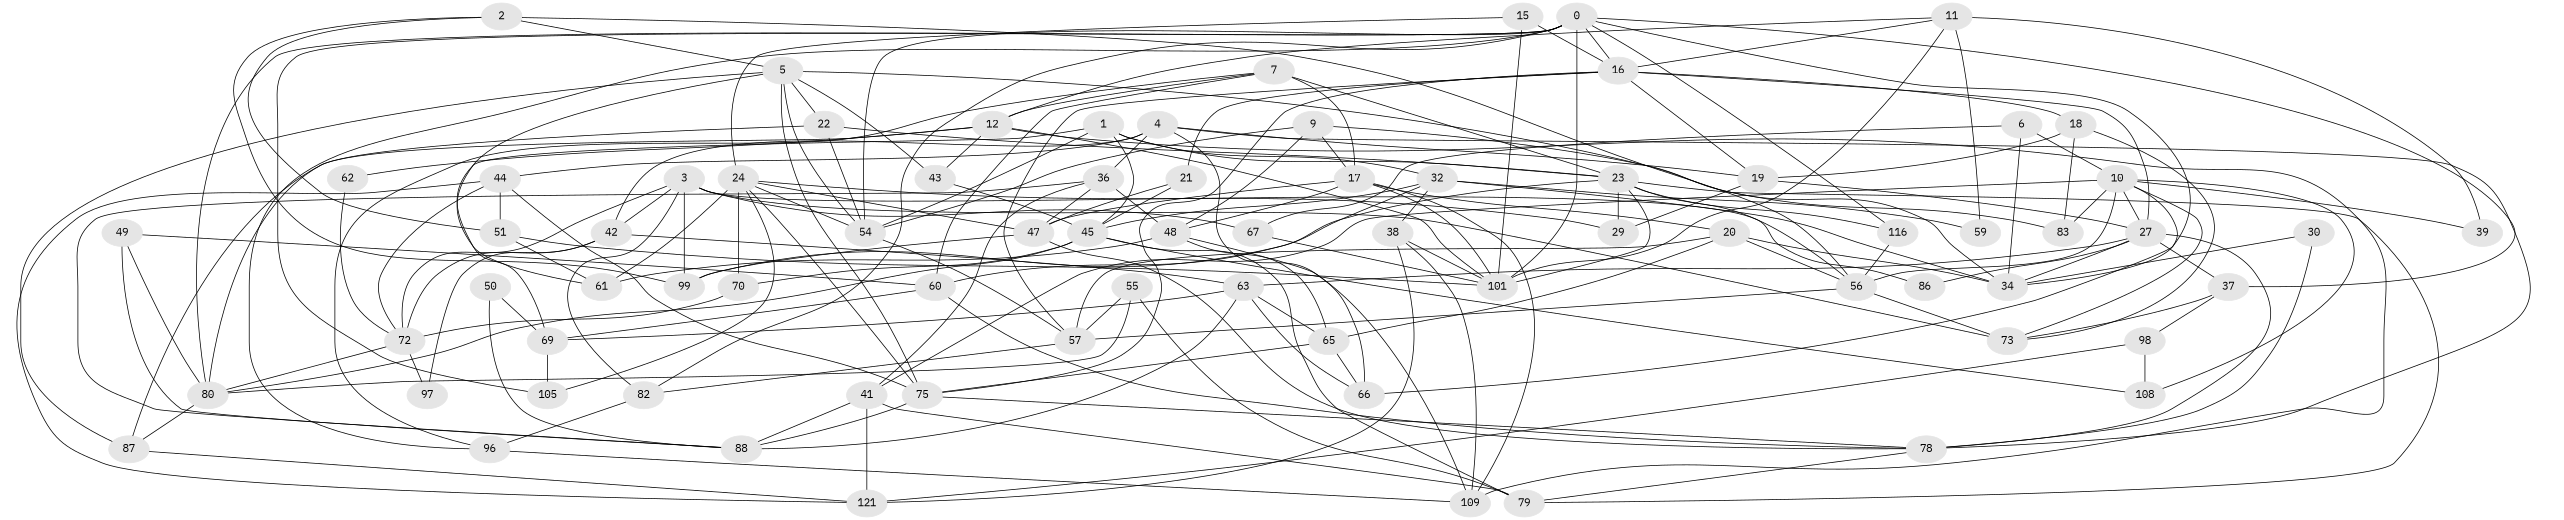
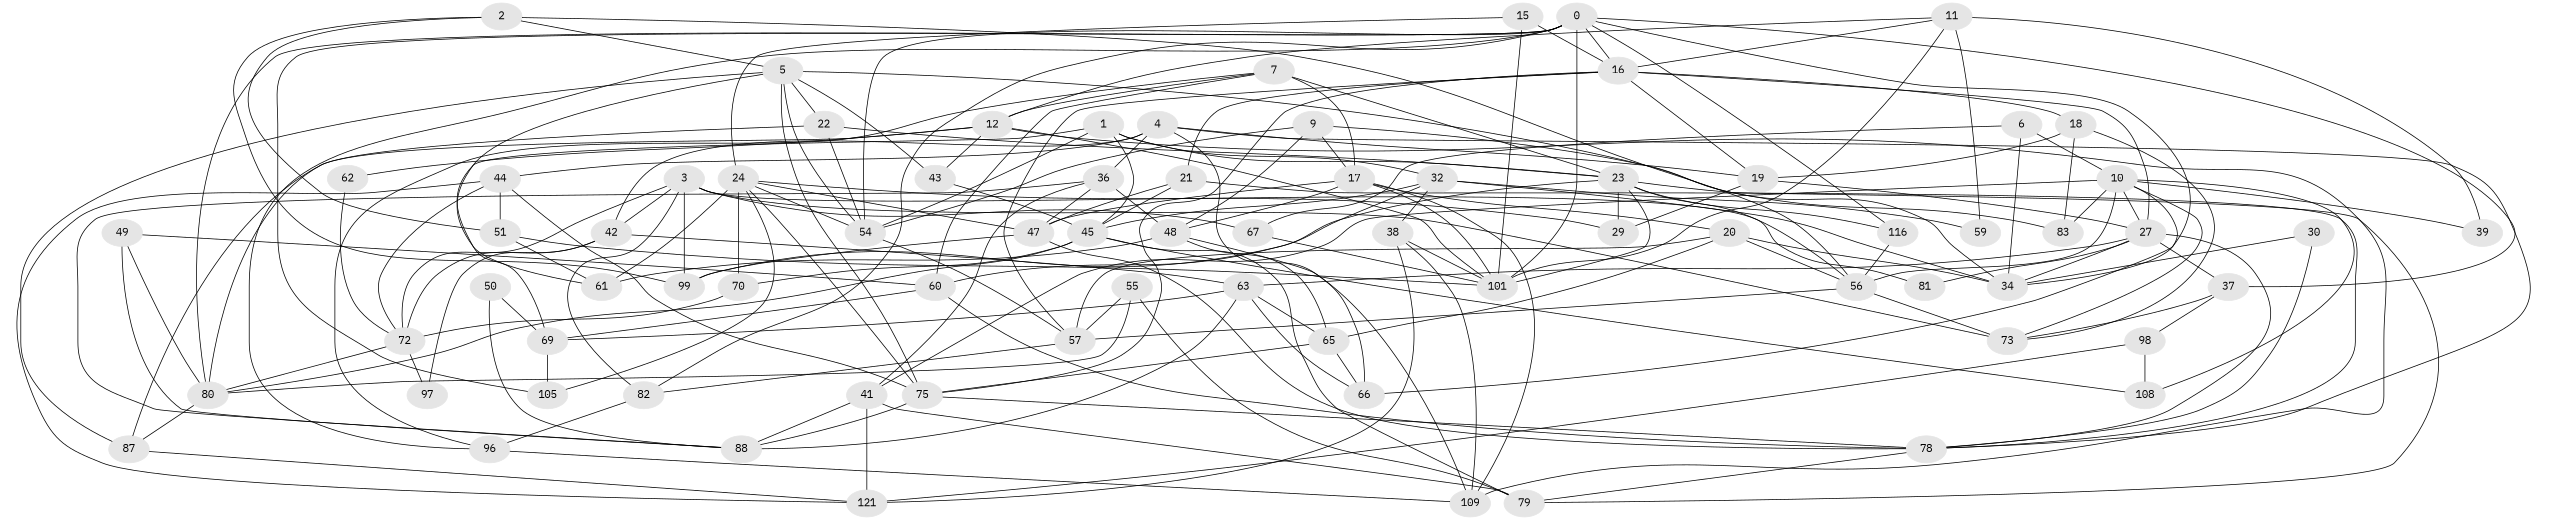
none -> (2356, 270)
(1925, 287) -> (1925, 287)
